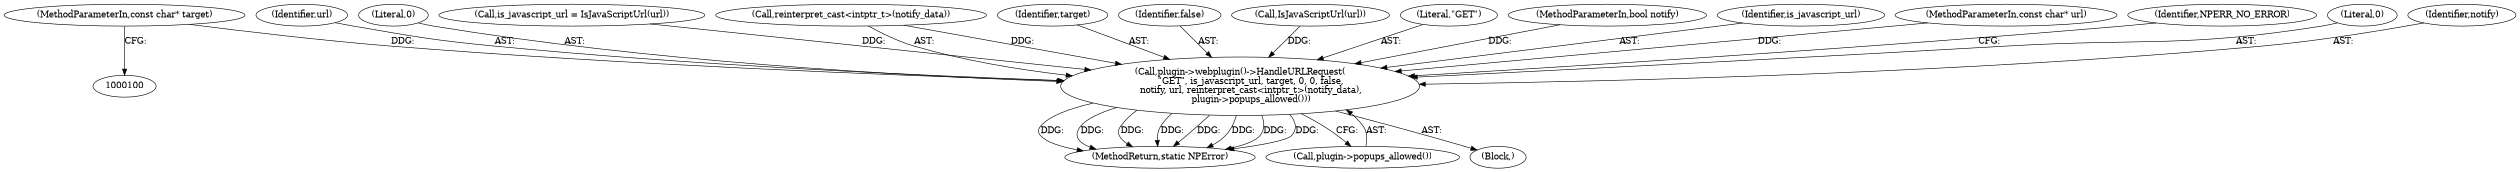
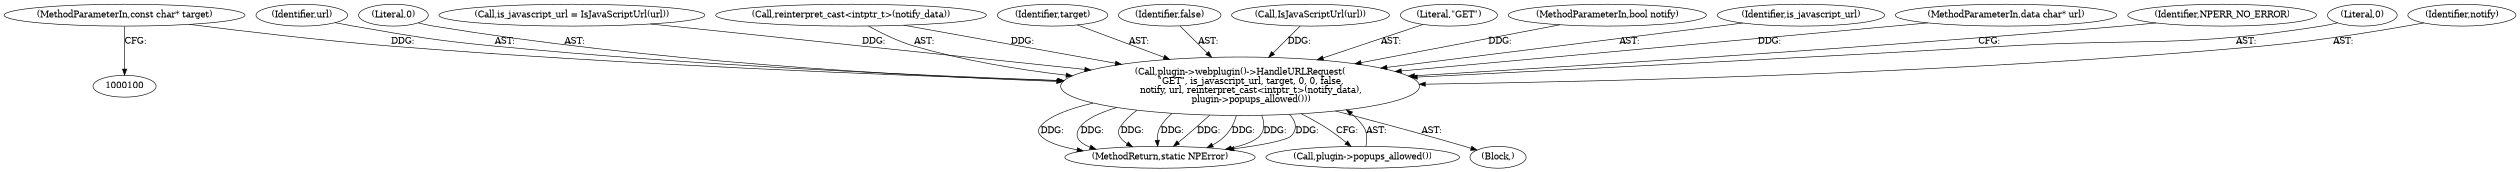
(2006, 15) -> (2006, 15)
